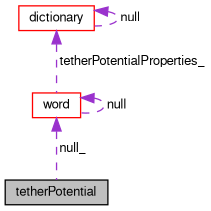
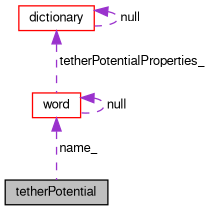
(71, 149) -> (77, 149)
